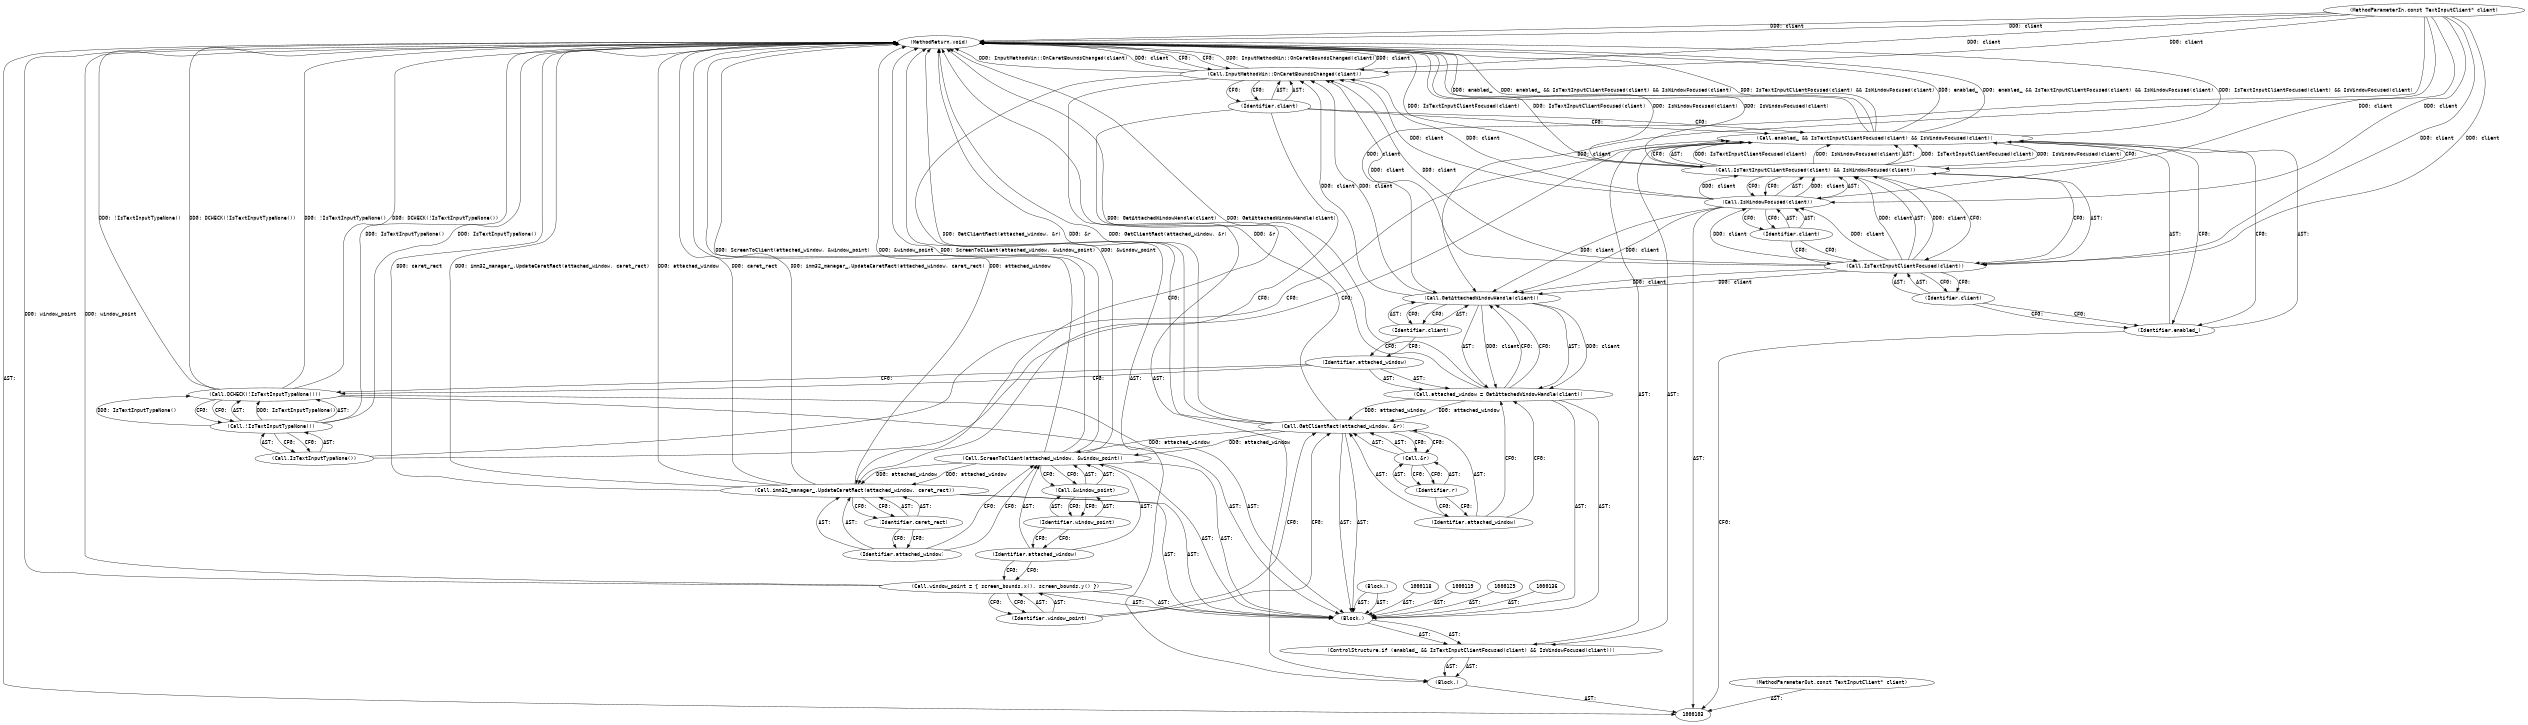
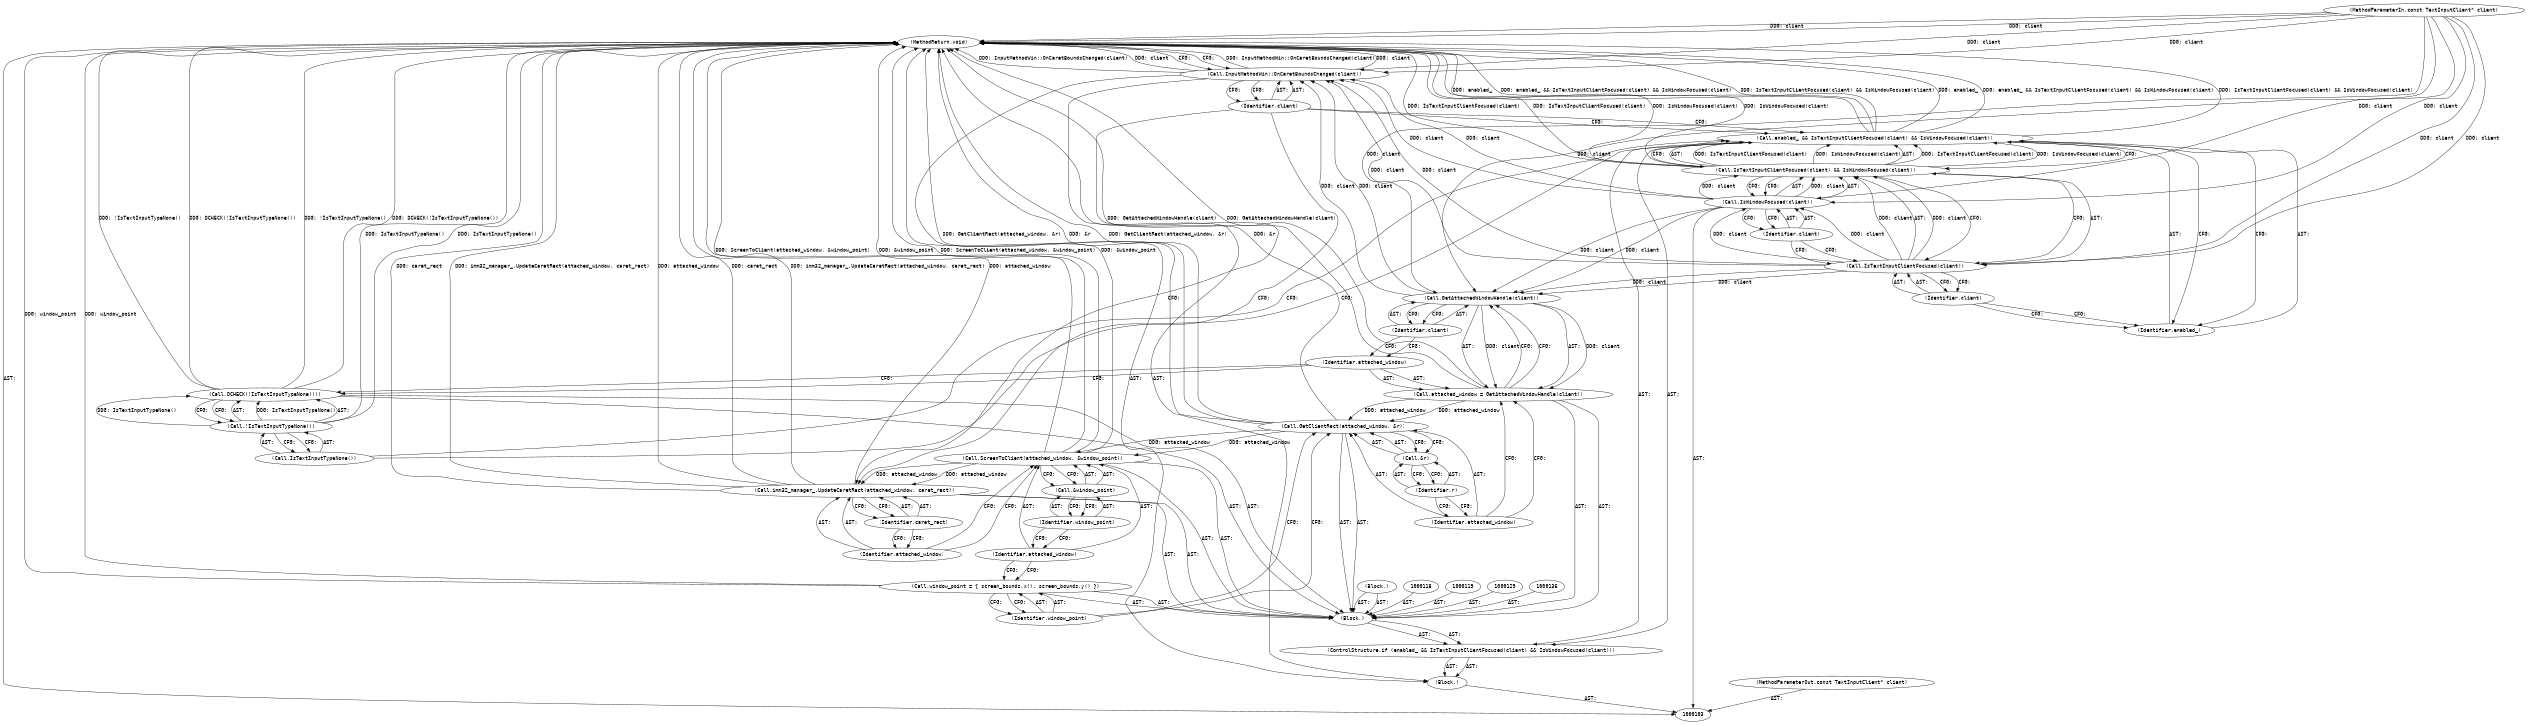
(1746, 353) -> none
